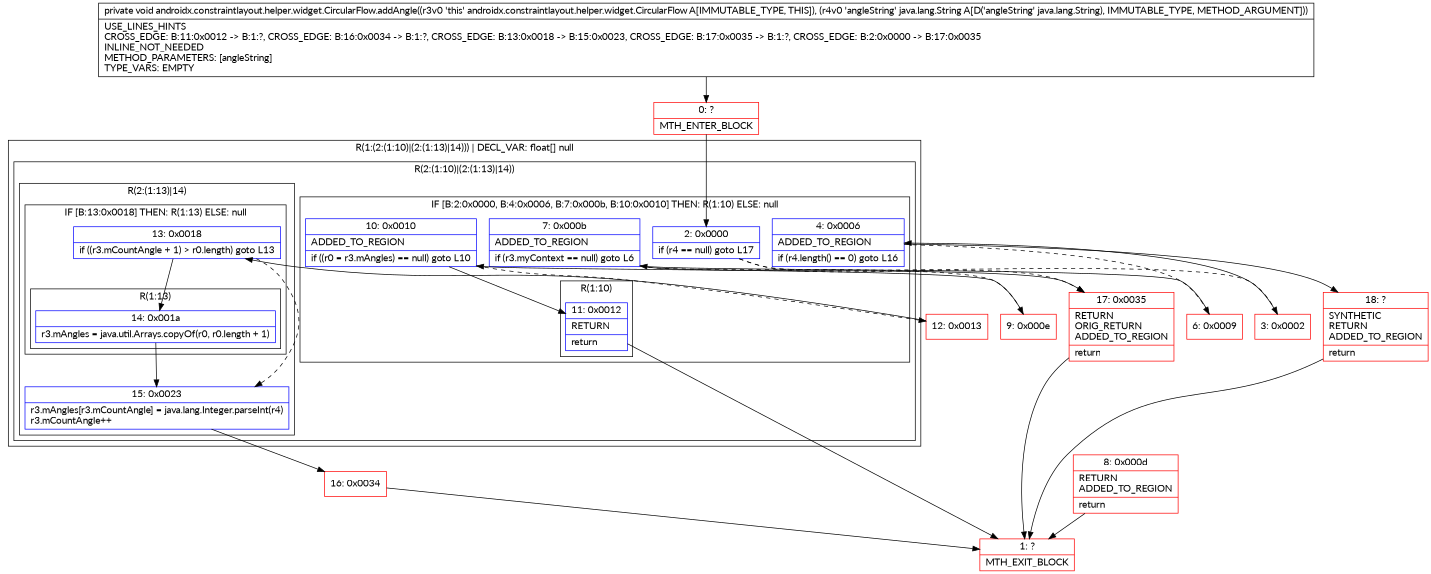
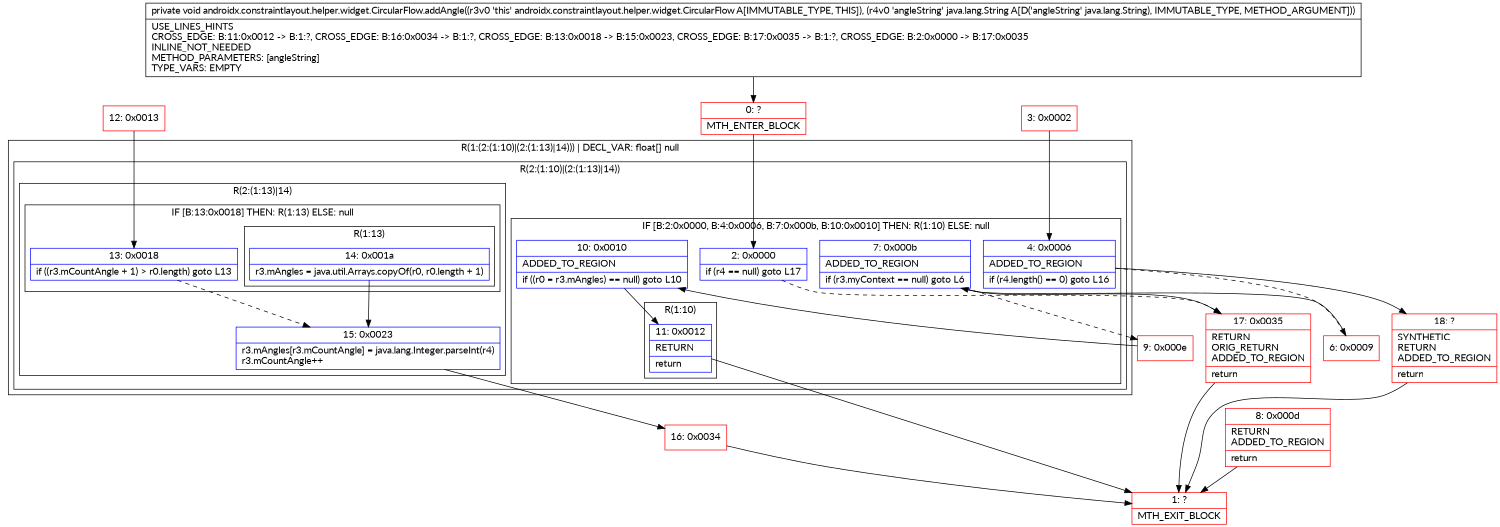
(1067, 269) -> none
(167, 281) -> none
(698, 289) -> none
